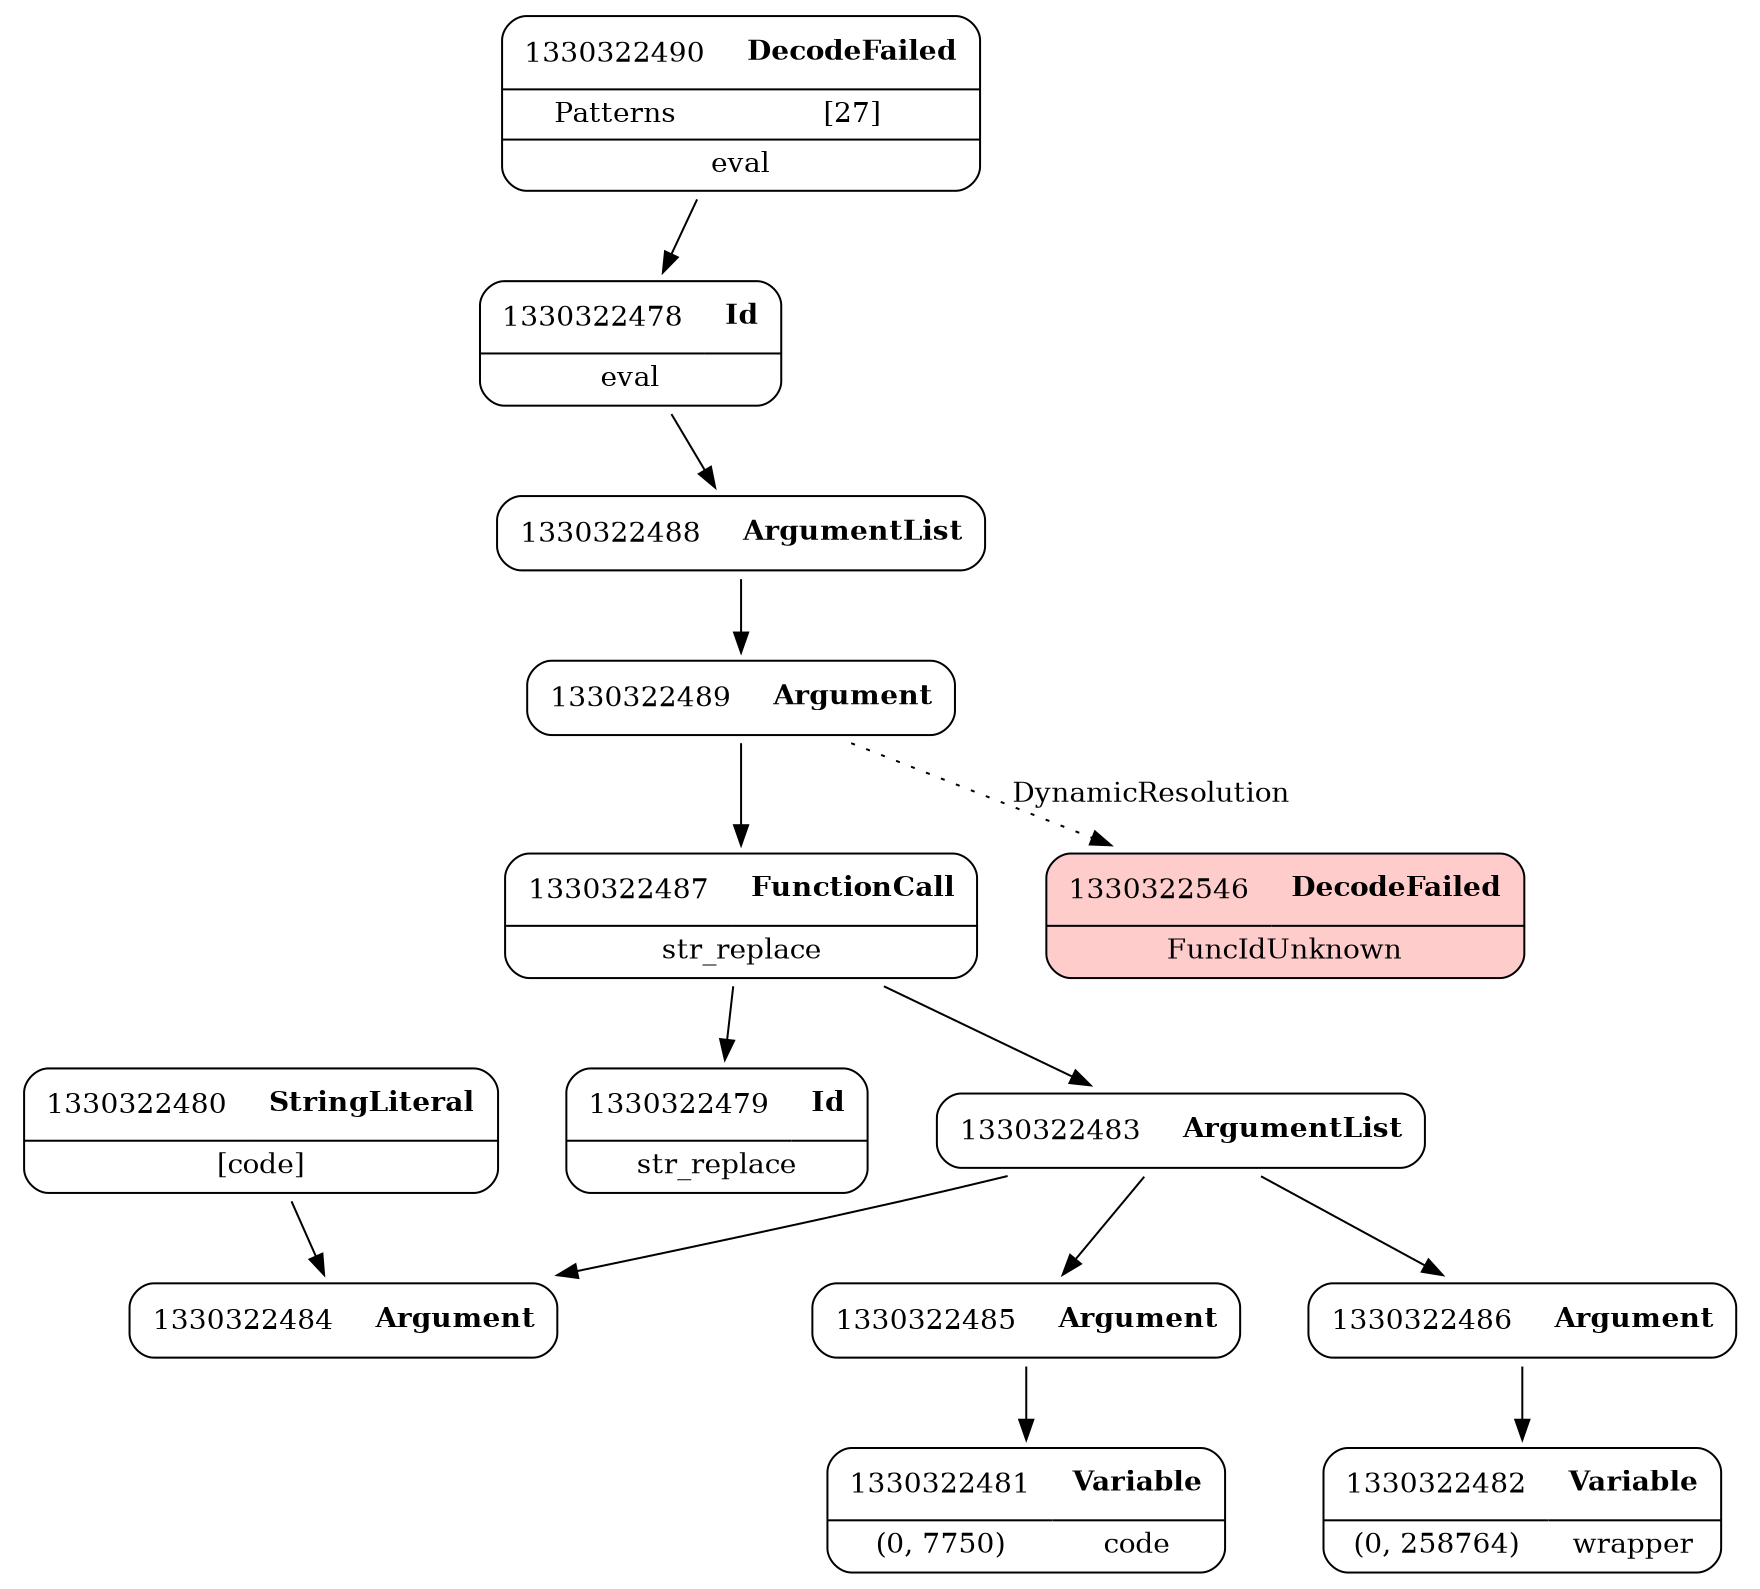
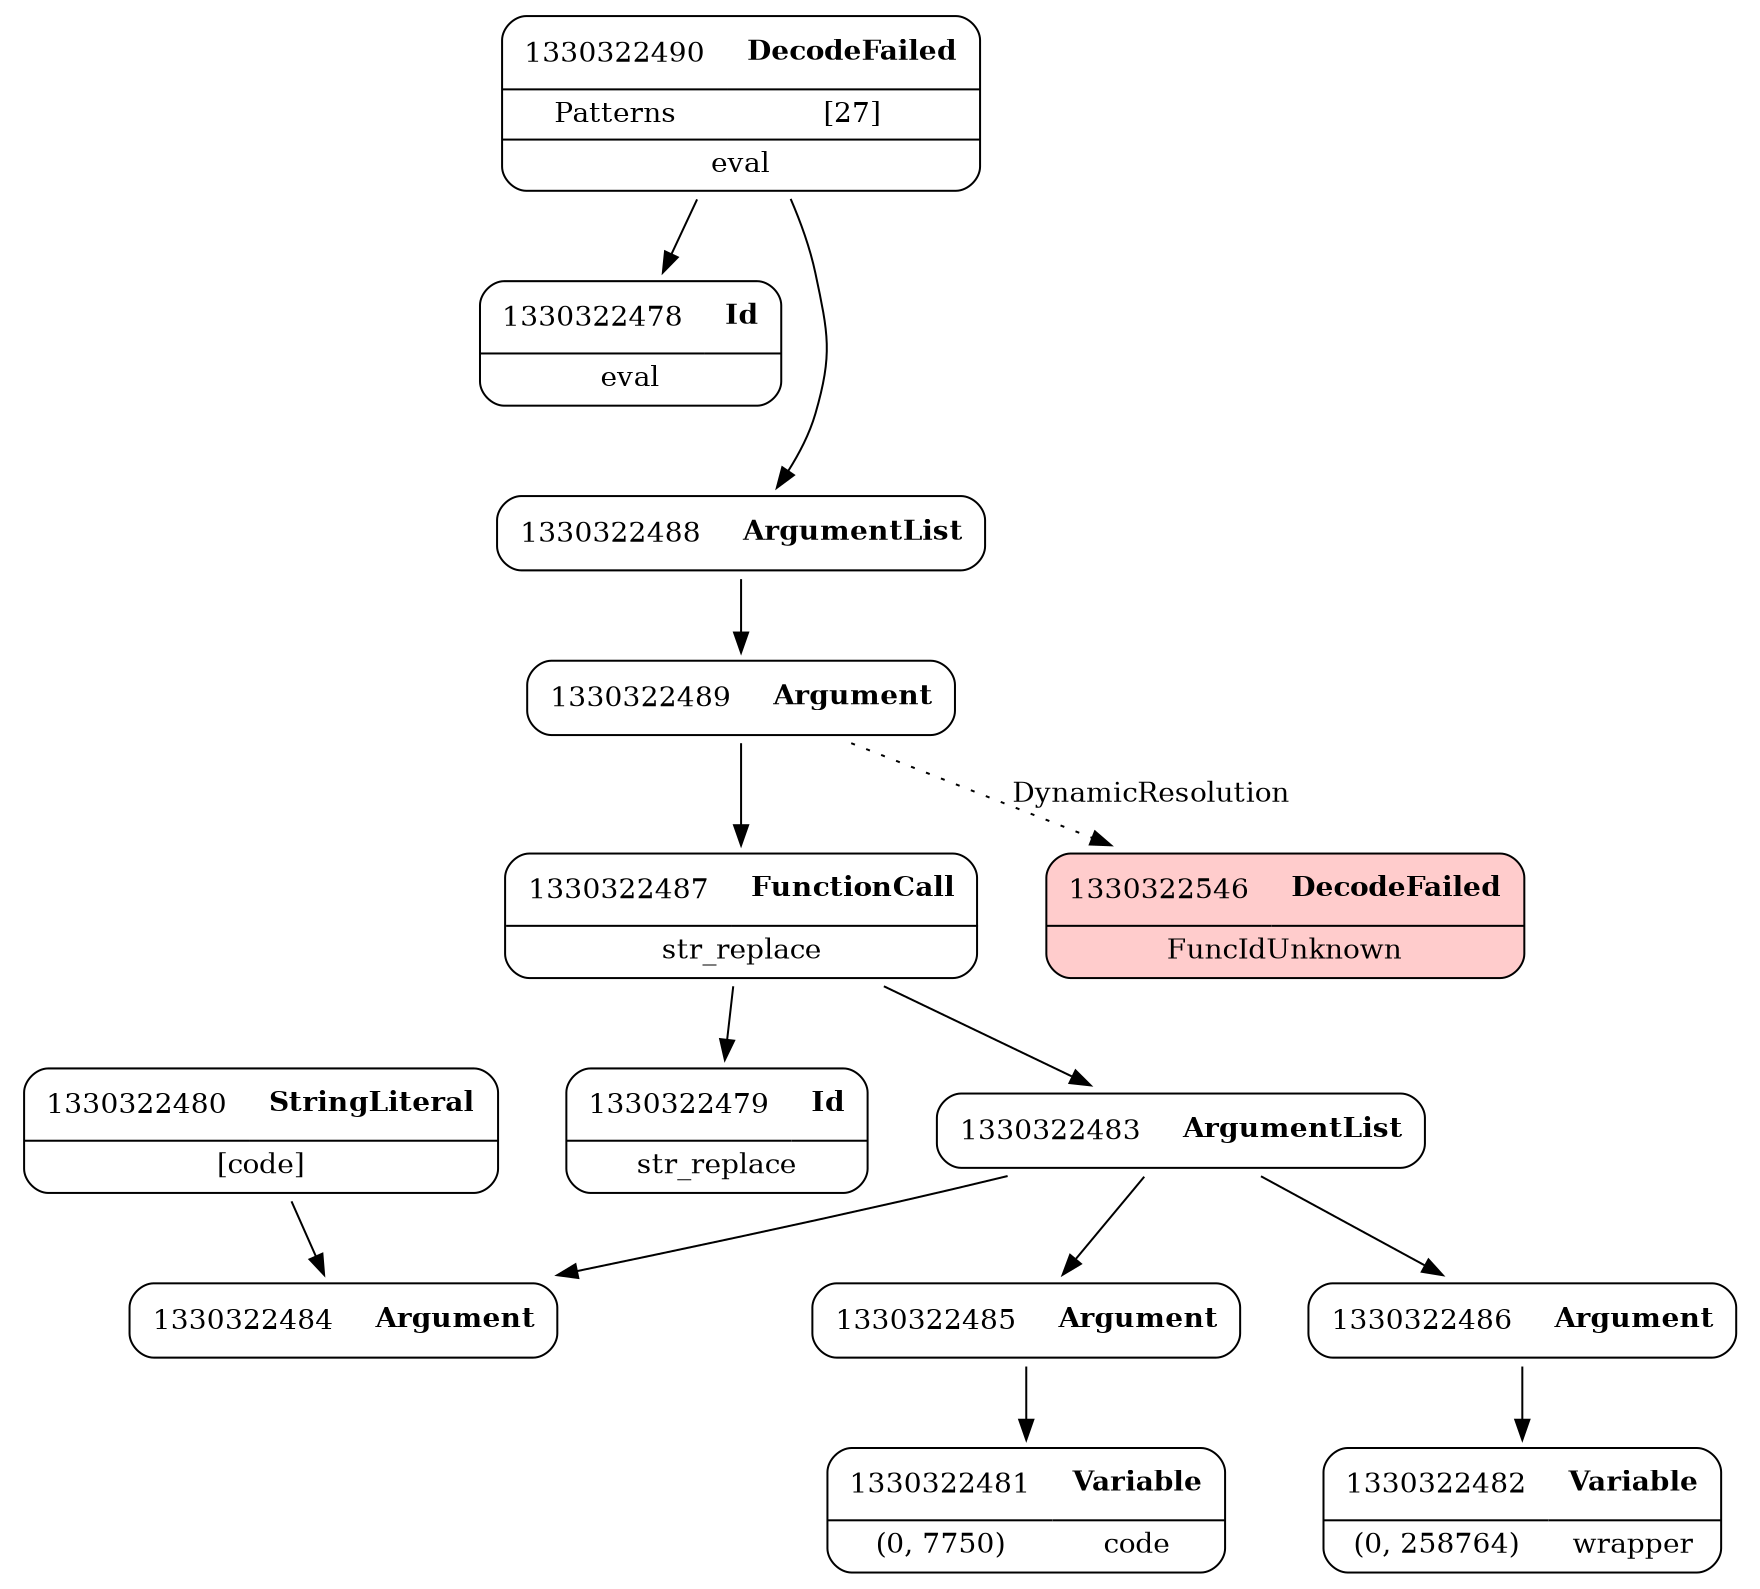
(688, 442) -> (826, 336)
